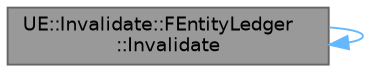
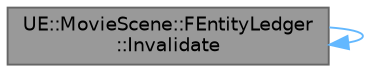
(168, 36) -> (168, 36)
